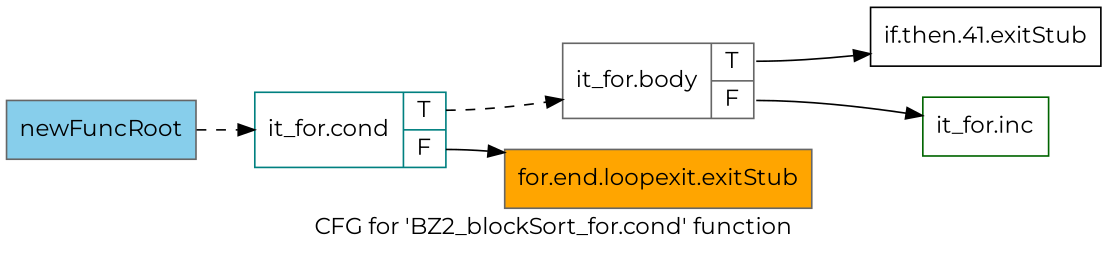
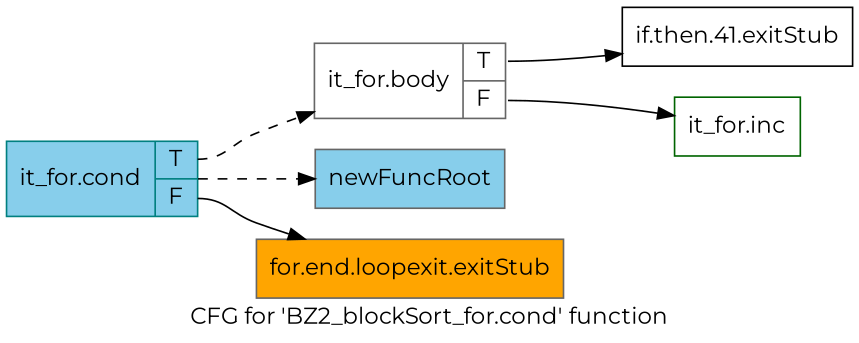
(217, 130) -> (248, 179)
(350, 130) -> (102, 179)
